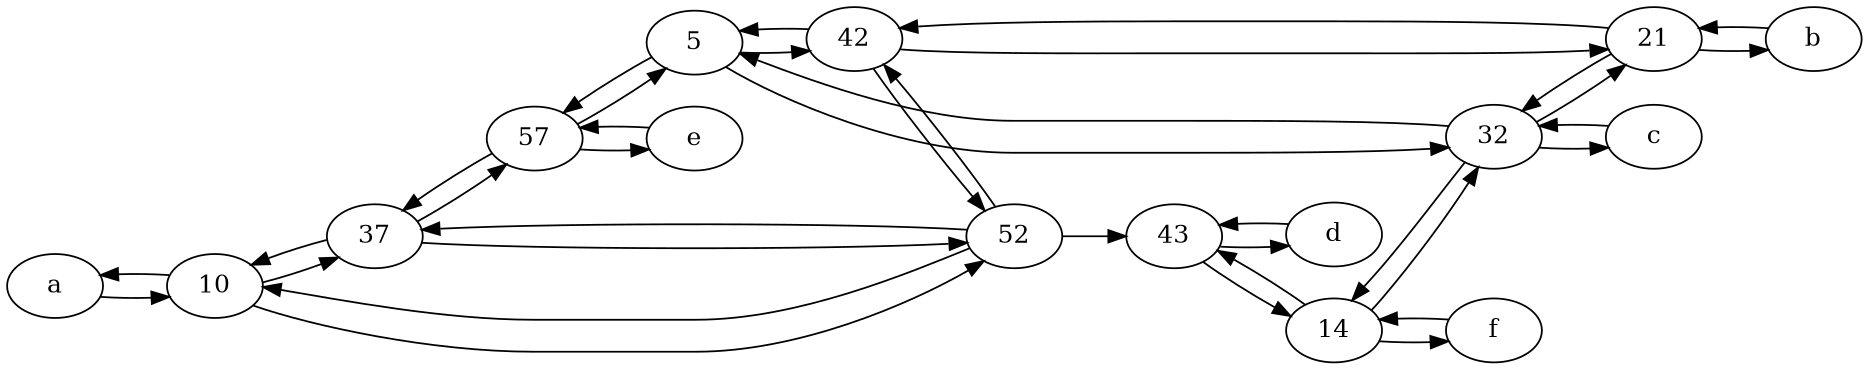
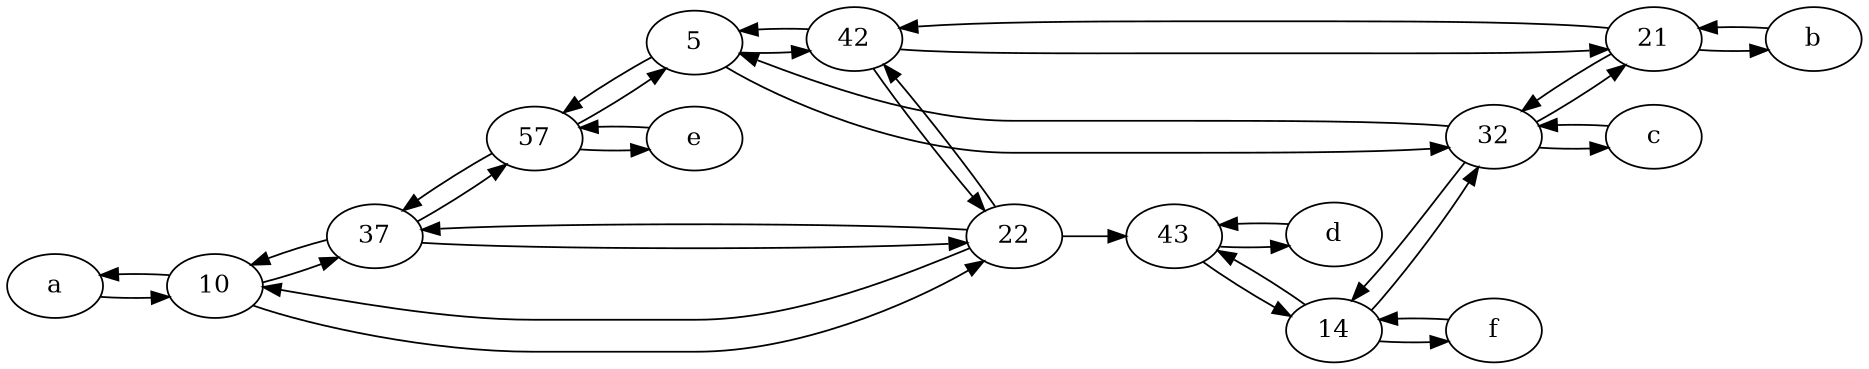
(1014, 236) -> (1014, 236)
